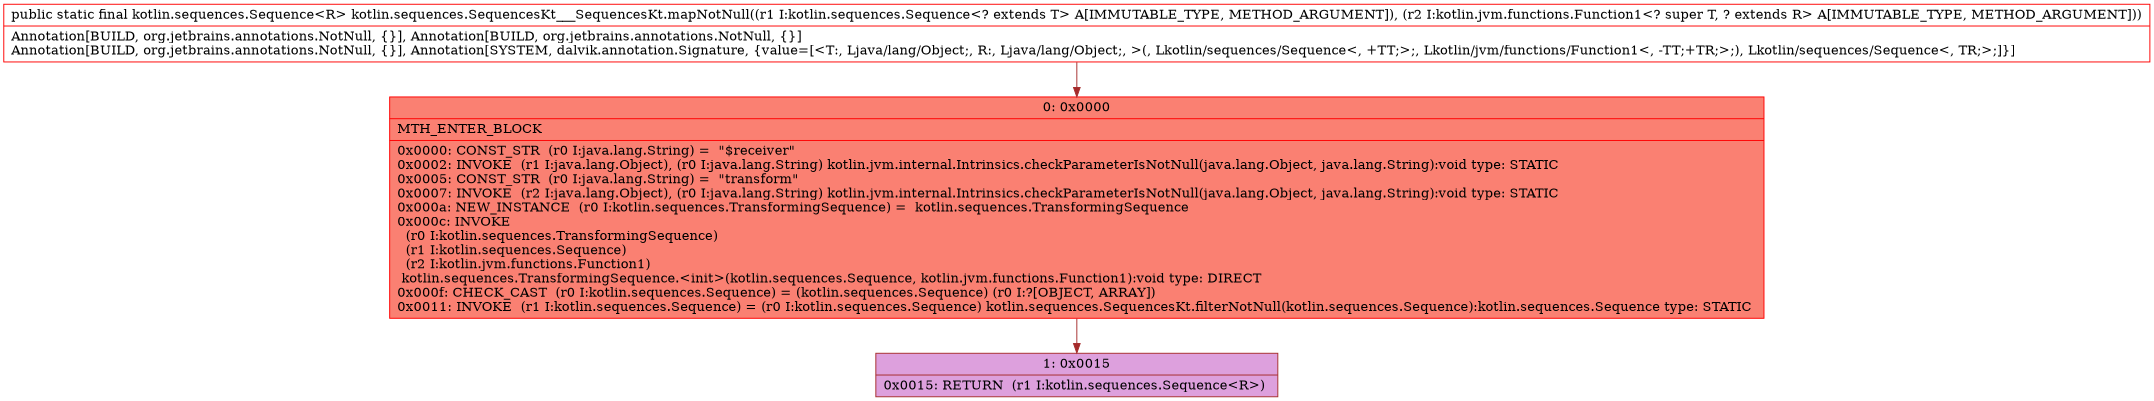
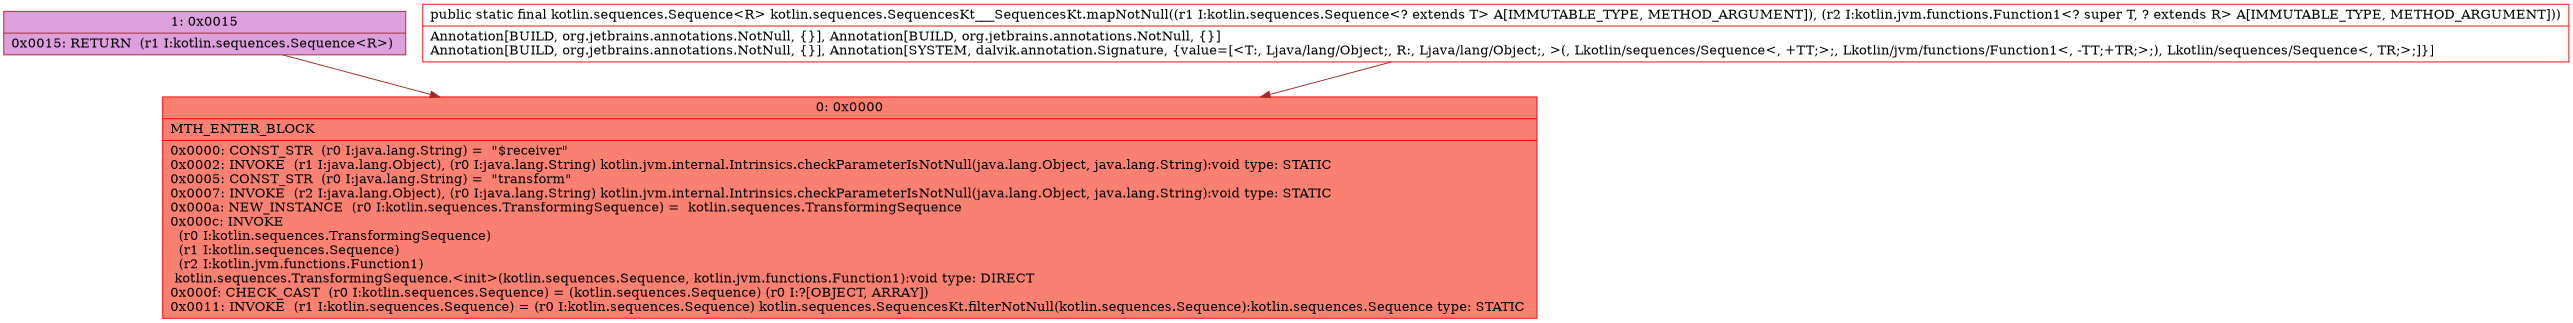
(1077, 331) -> (356, 75)
